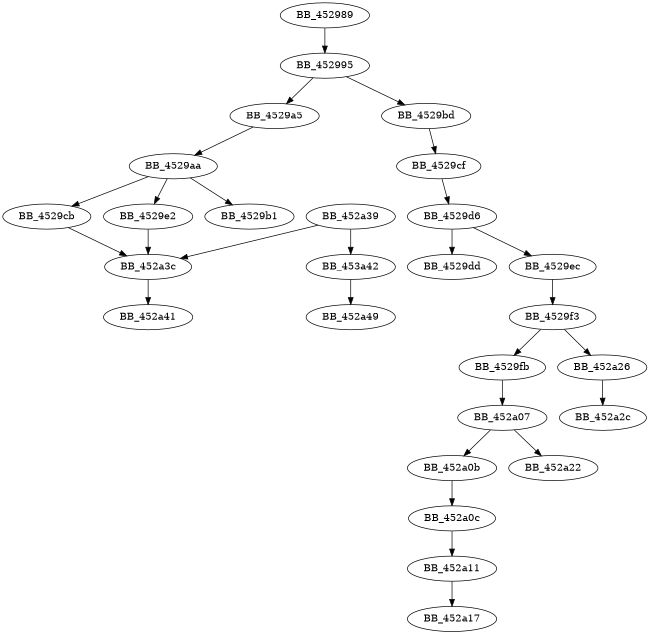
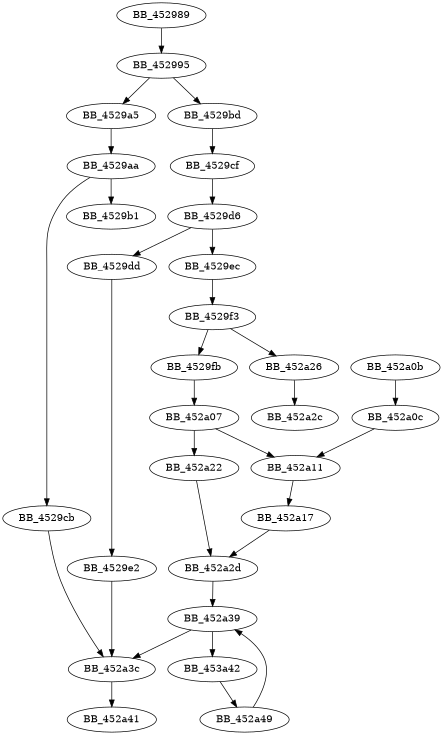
(162, 188) -> (112, 414)
(480, 440) -> (242, 441)
none -> (213, 569)
none -> (266, 667)
